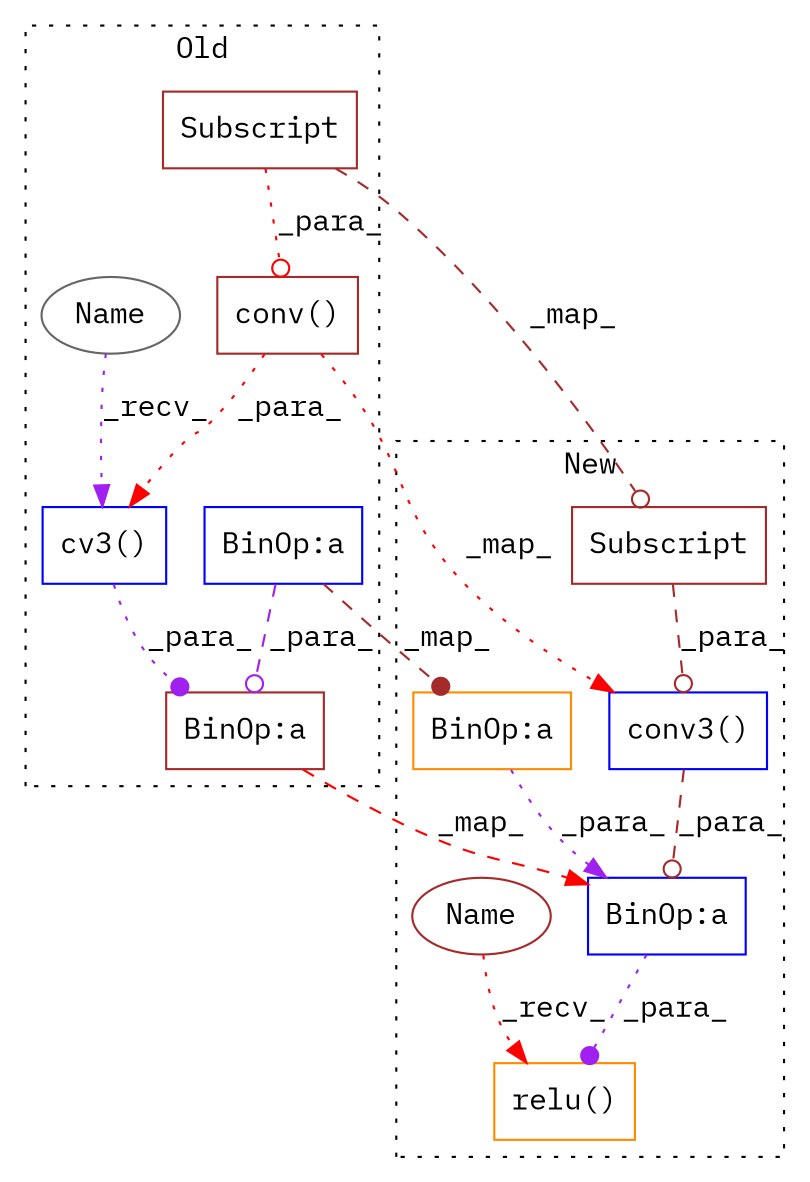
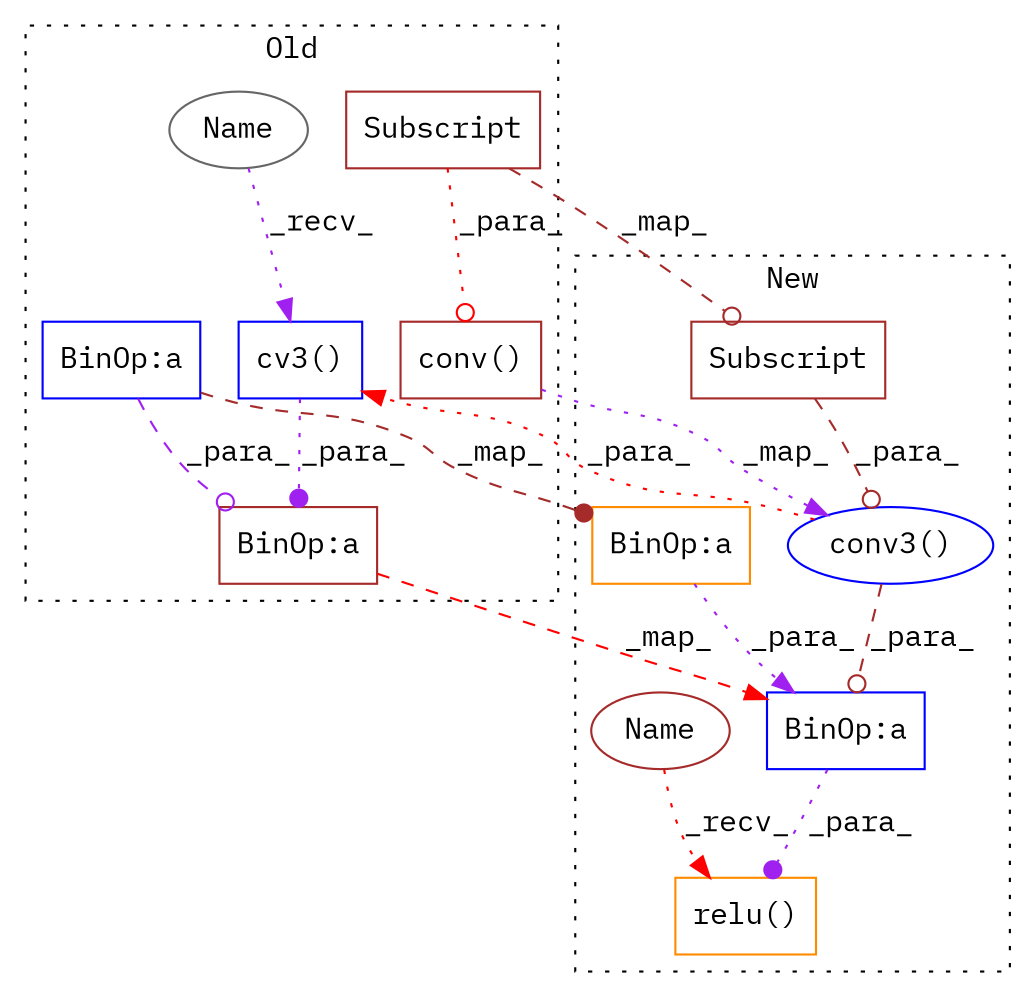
(207, 425) -> (593, 472)
(431, 541) -> (683, 429)
(688, 731) -> (891, 545)
